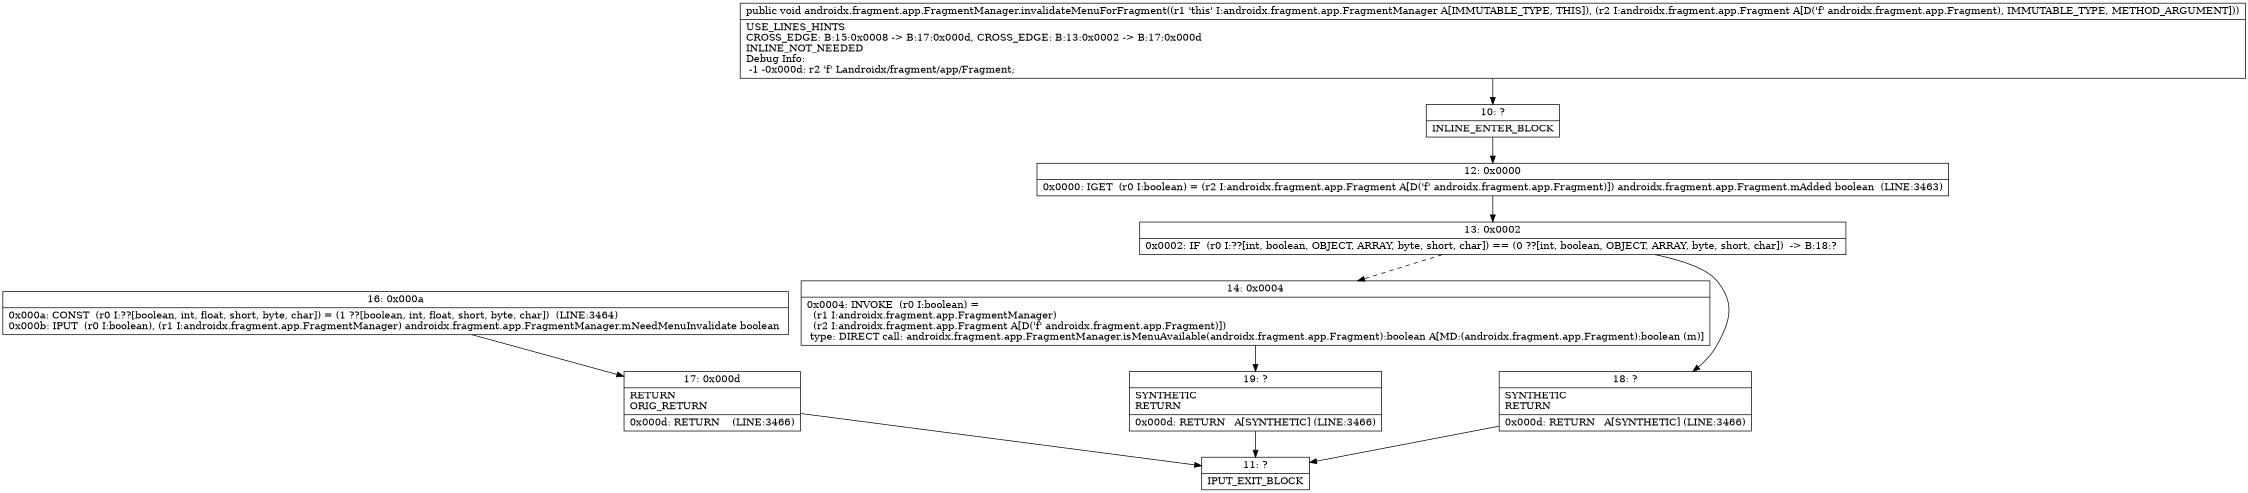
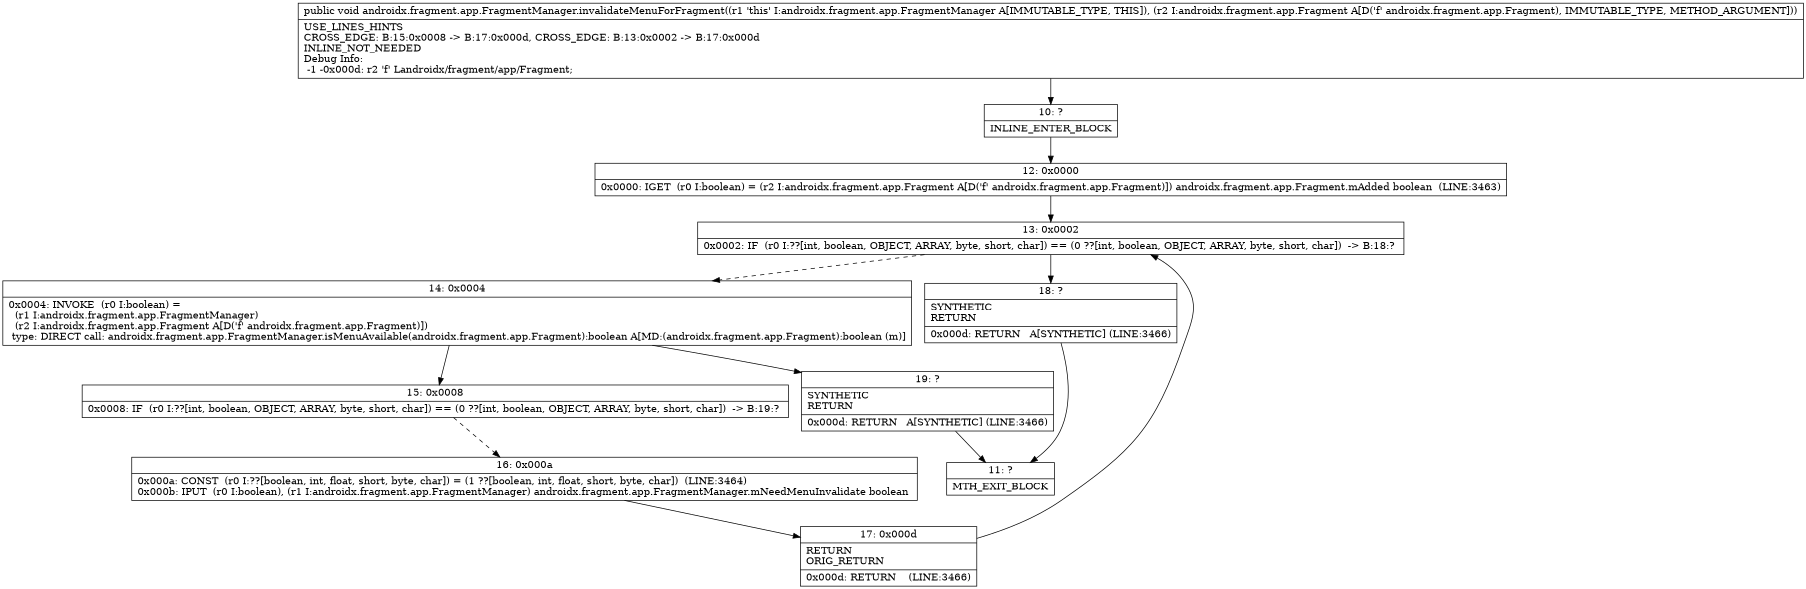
none -> (435, 401)
(998, 439) -> (1141, 431)
(1256, 481) -> (1001, 487)
